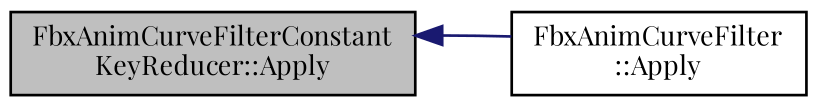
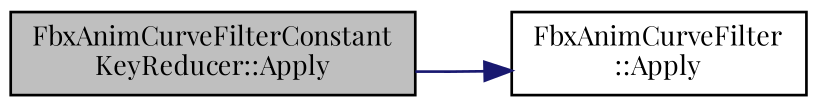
(477, 36) -> (450, 72)
